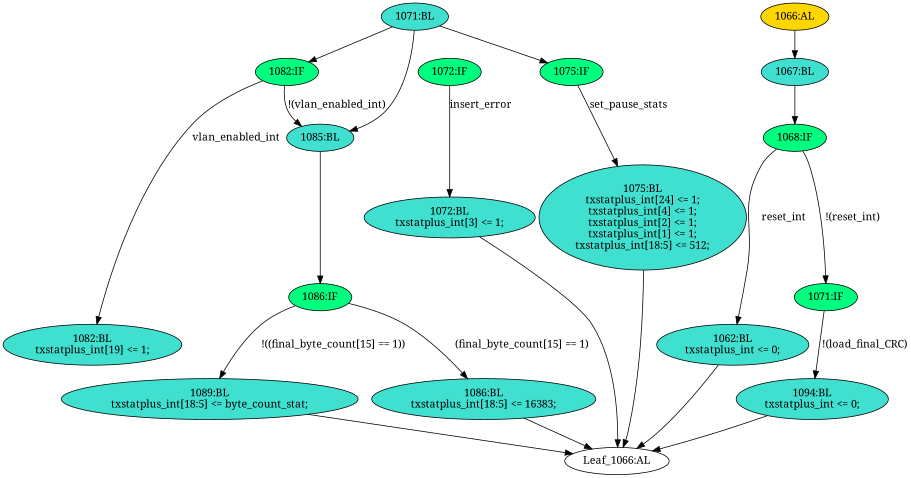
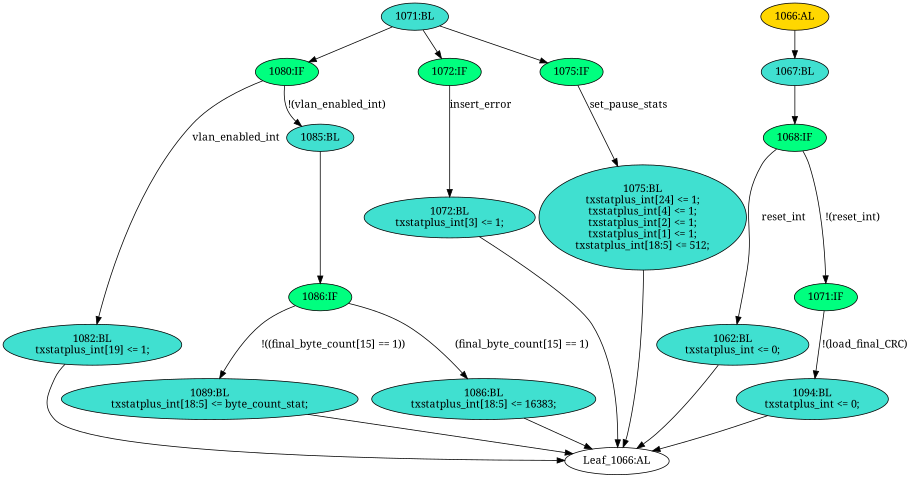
(287, 72) -> (287, 72)
(400, 89) -> (430, 41)
none -> (273, 454)
